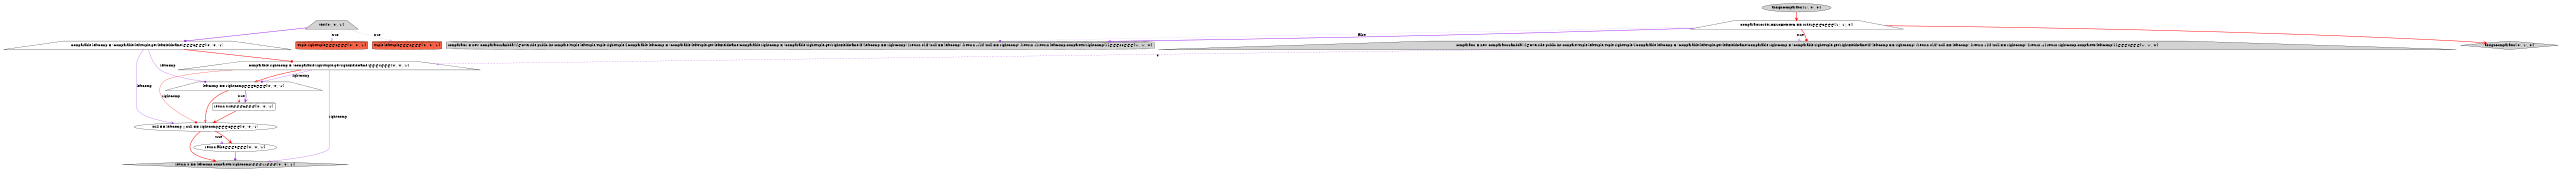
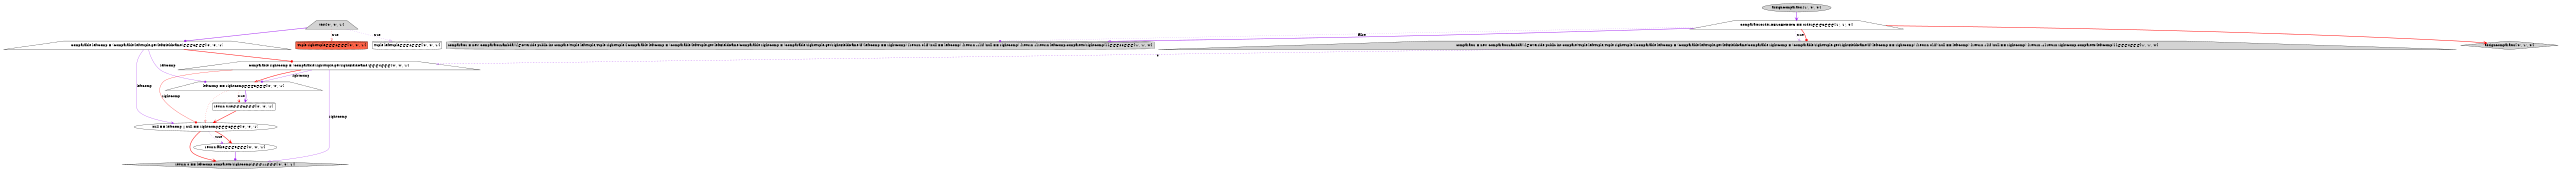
(1797, 15) -> (1797, 15)
(332, 34) -> (332, 34)
(407, 45) -> (407, 45)
(211, 101) -> (211, 101)
